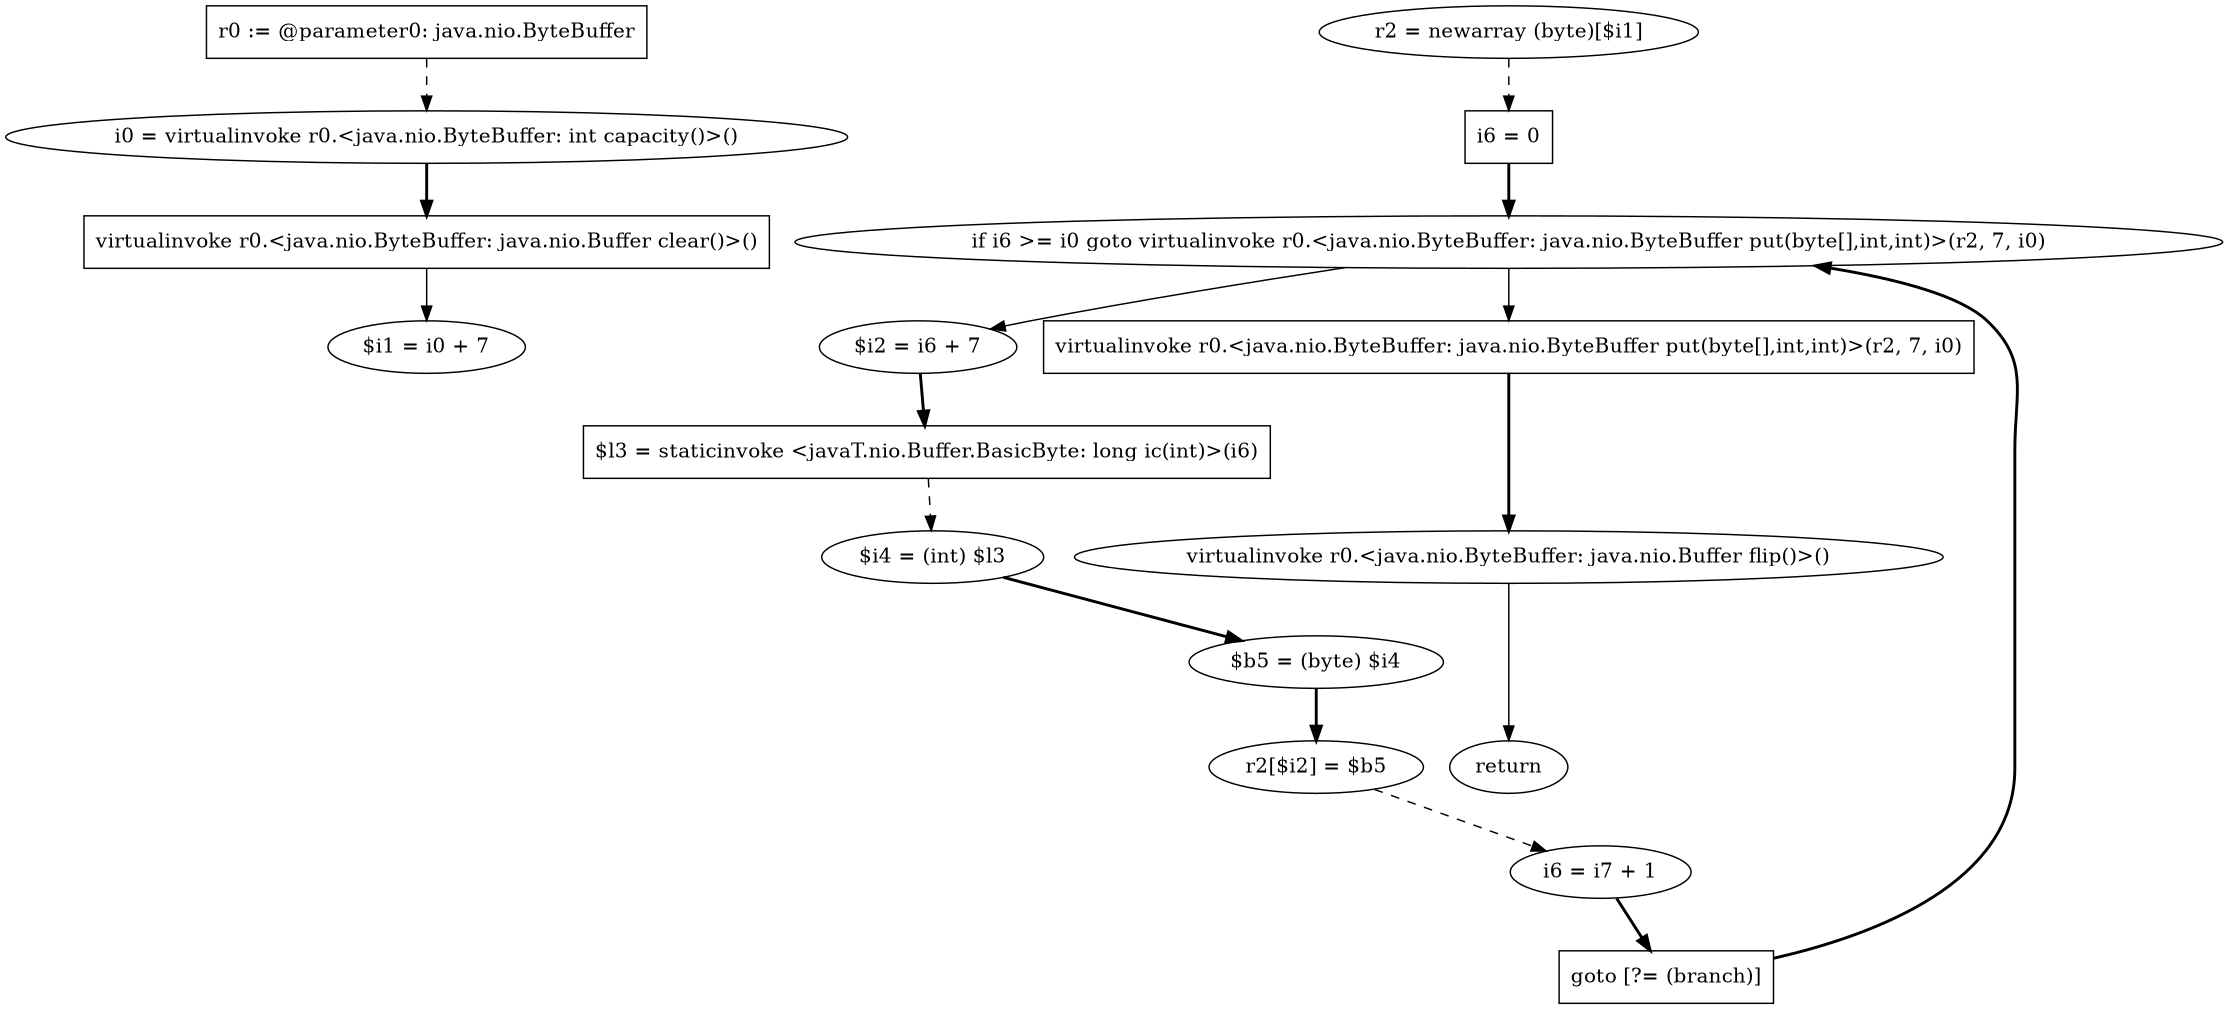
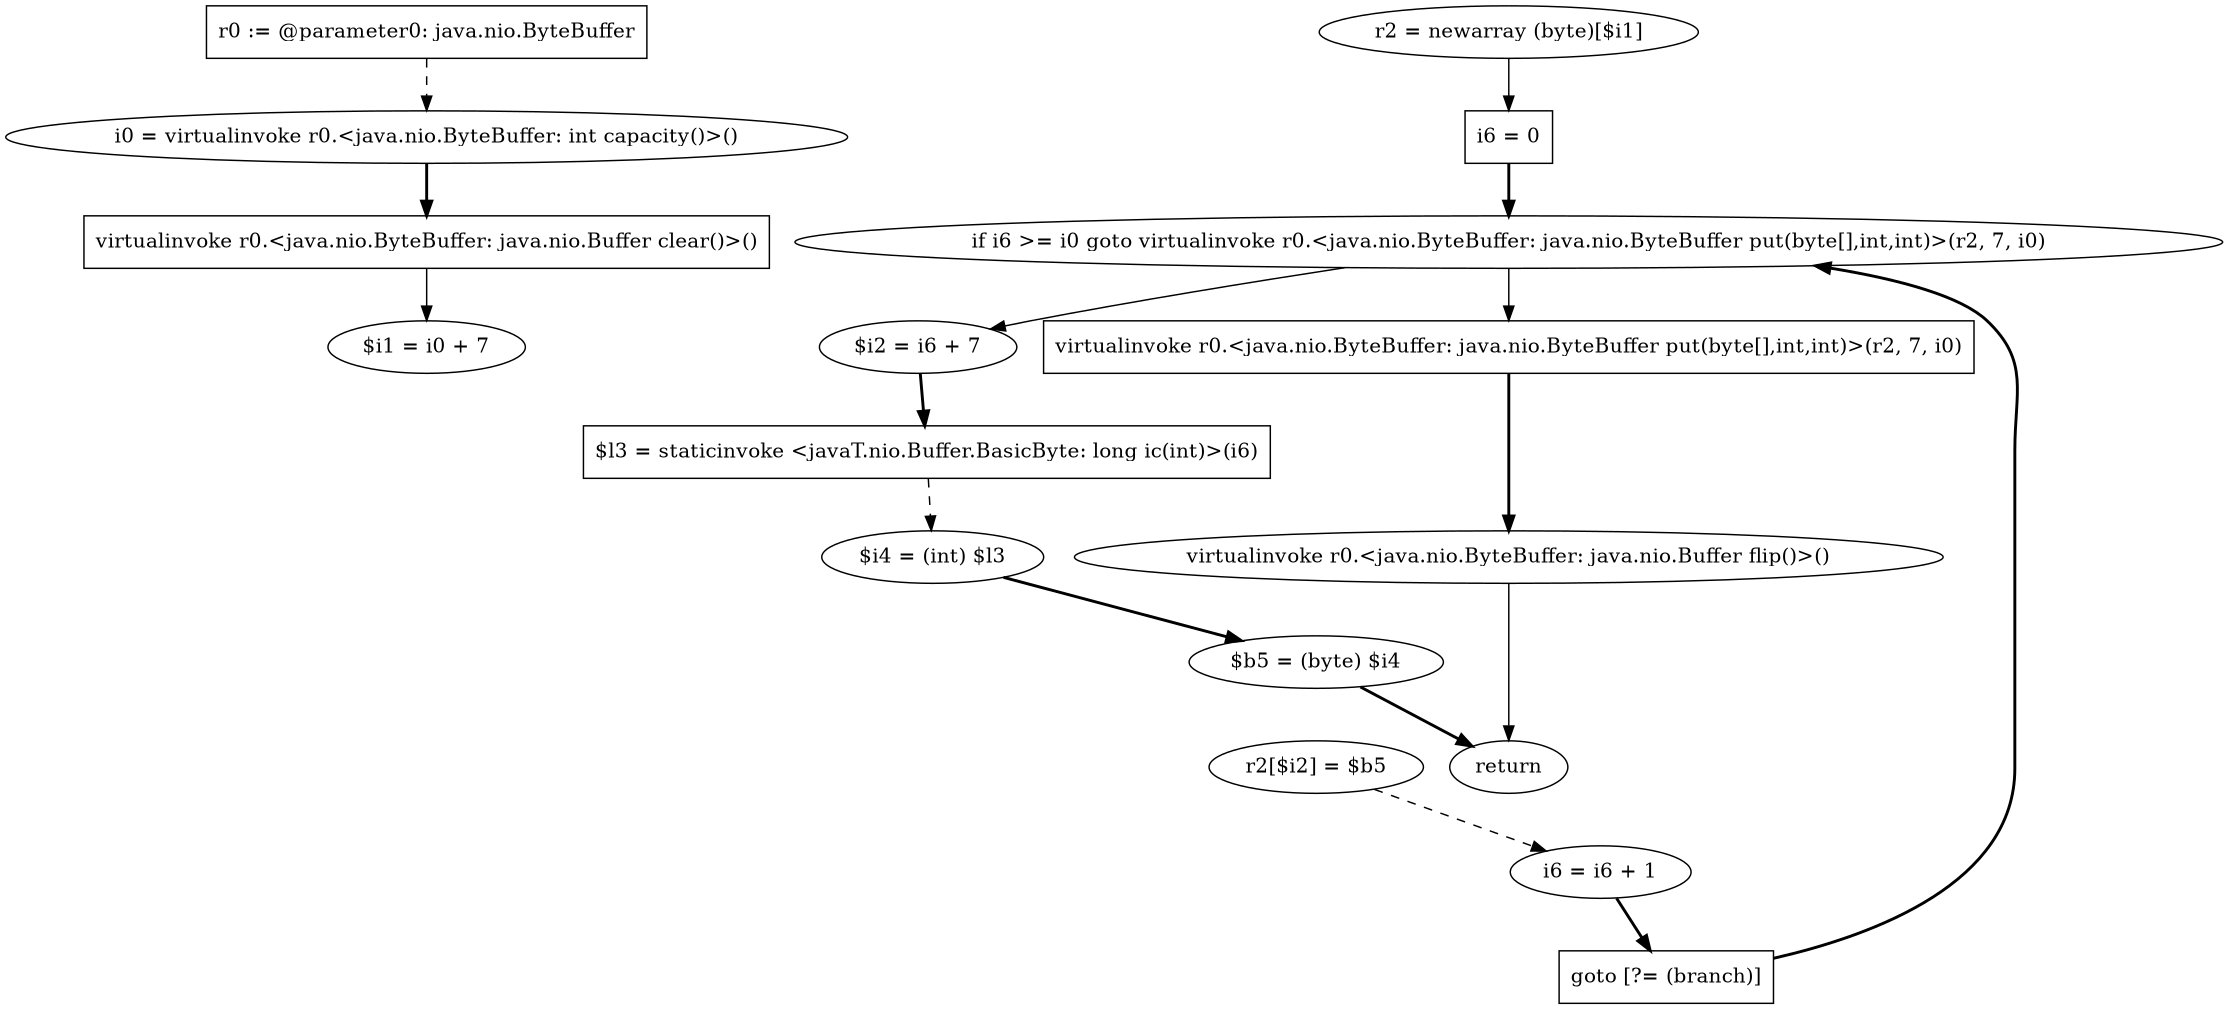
(1509, 77) -> (1509, 77)
(1316, 707) -> (1410, 713)
(1601, 872) -> (1601, 872)
